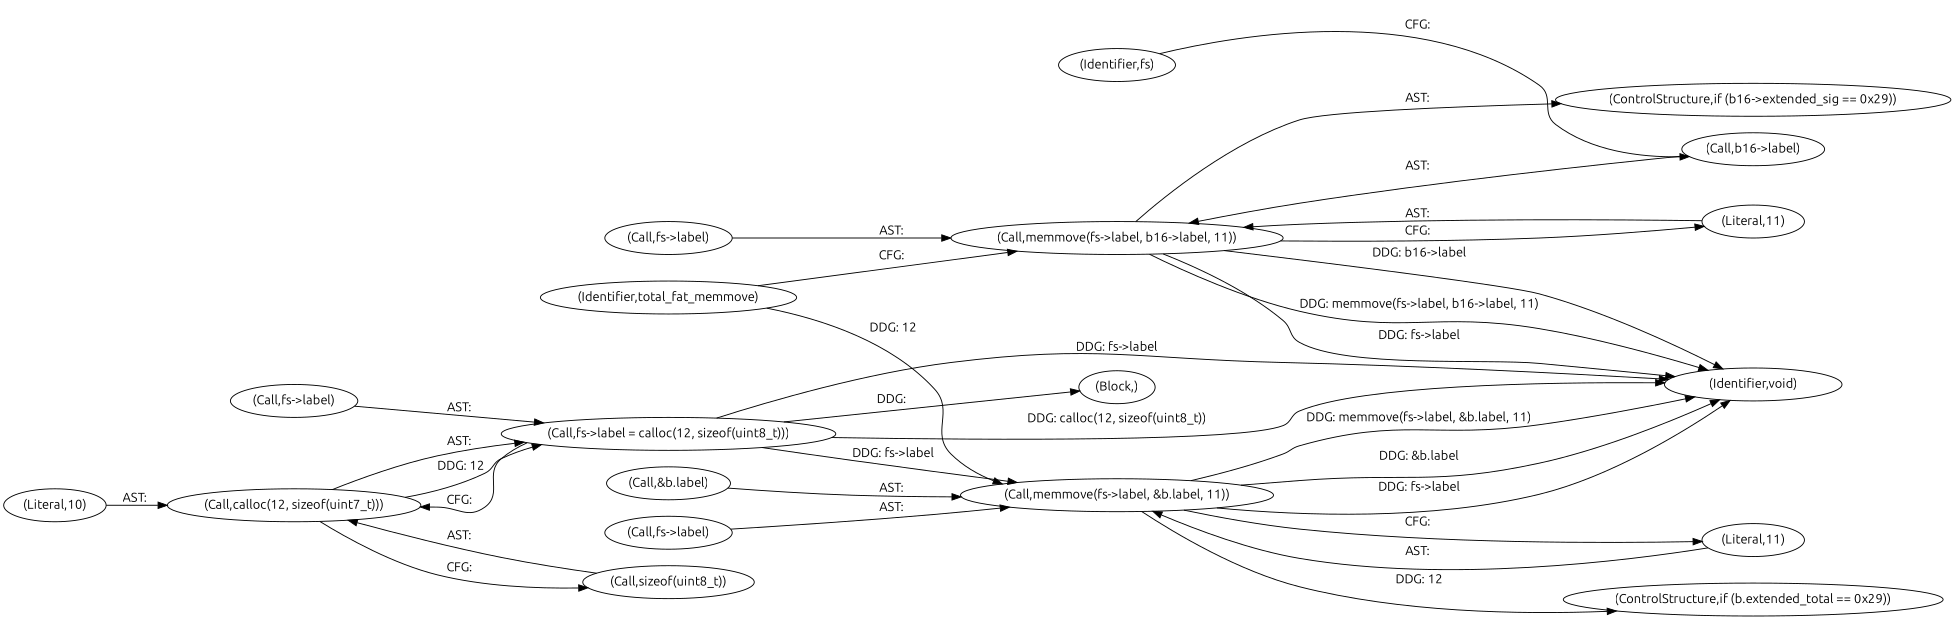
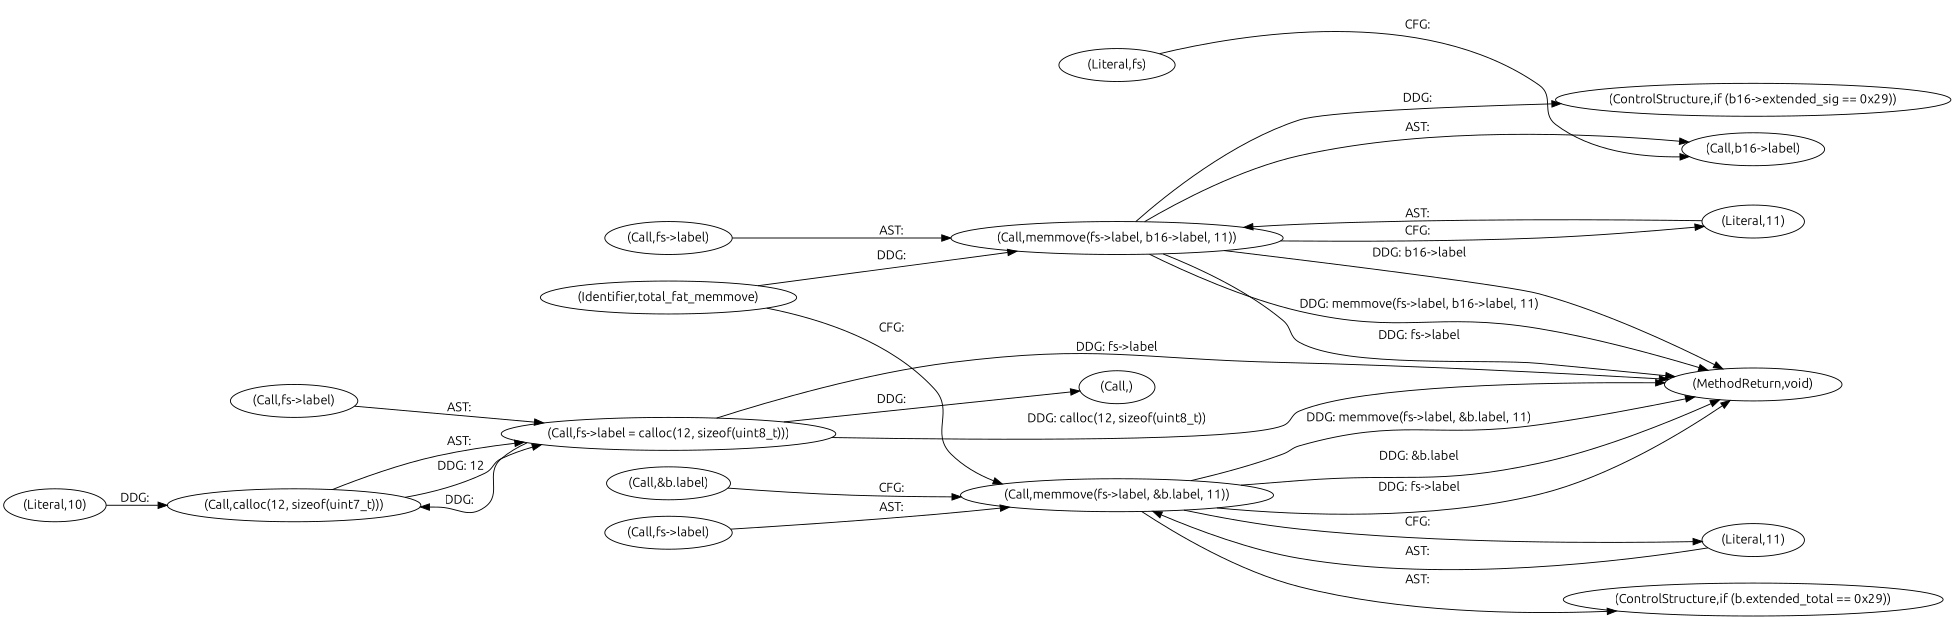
(1117, 65) -> (1117, 65)
(1419, 98) -> (1419, 98)
(1442, 183) -> (1405, 140)
(893, 256) -> (893, 256)
(893, 328) -> (893, 328)
(1753, 384) -> (1753, 384)
(1117, 387) -> (1117, 387)
(885, 465) -> none
(893, 488) -> (893, 488)
(137, 498) -> (137, 498)
(461, 500) -> (461, 500)
(1419, 580) -> (1419, 580)
(669, 582) -> none
